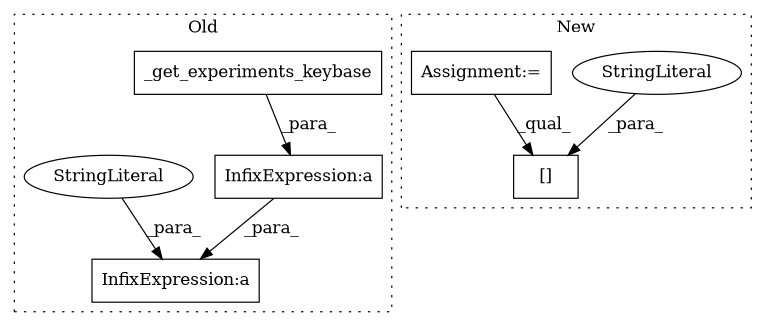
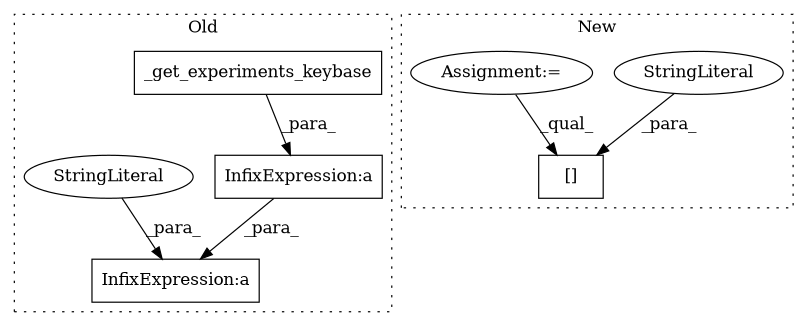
(481, 73) -> (502, 73)
